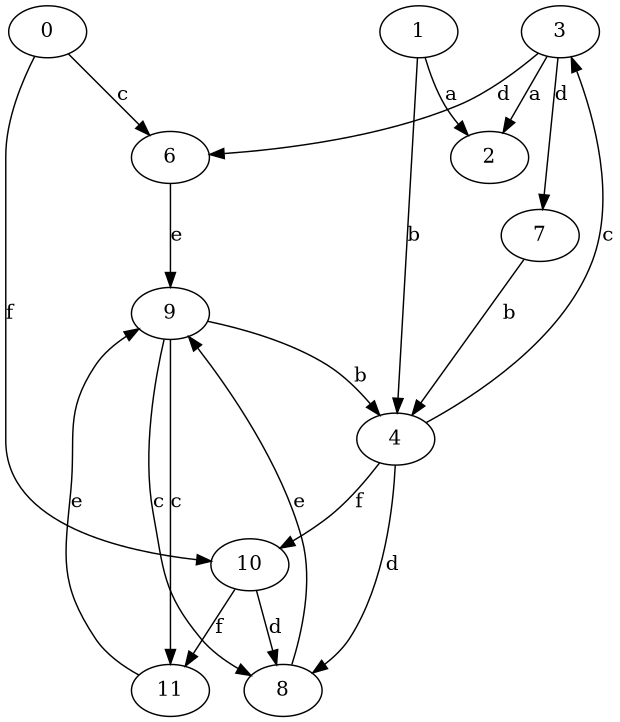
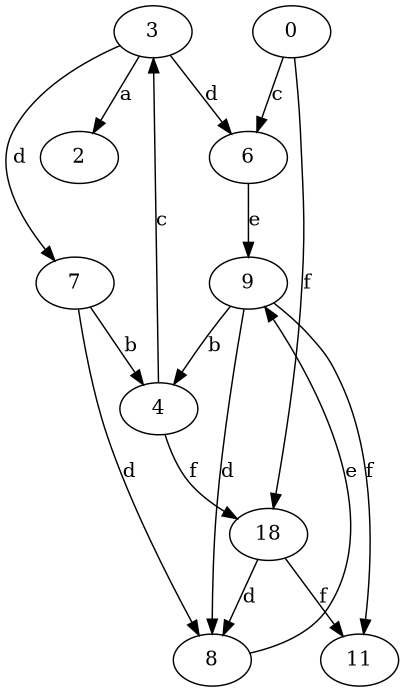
(419, 32) -> none
(159, 502) -> (228, 472)
(176, 502) -> (370, 472)
(69, 510) -> none
(250, 565) -> (269, 534)
(378, 572) -> (120, 471)
